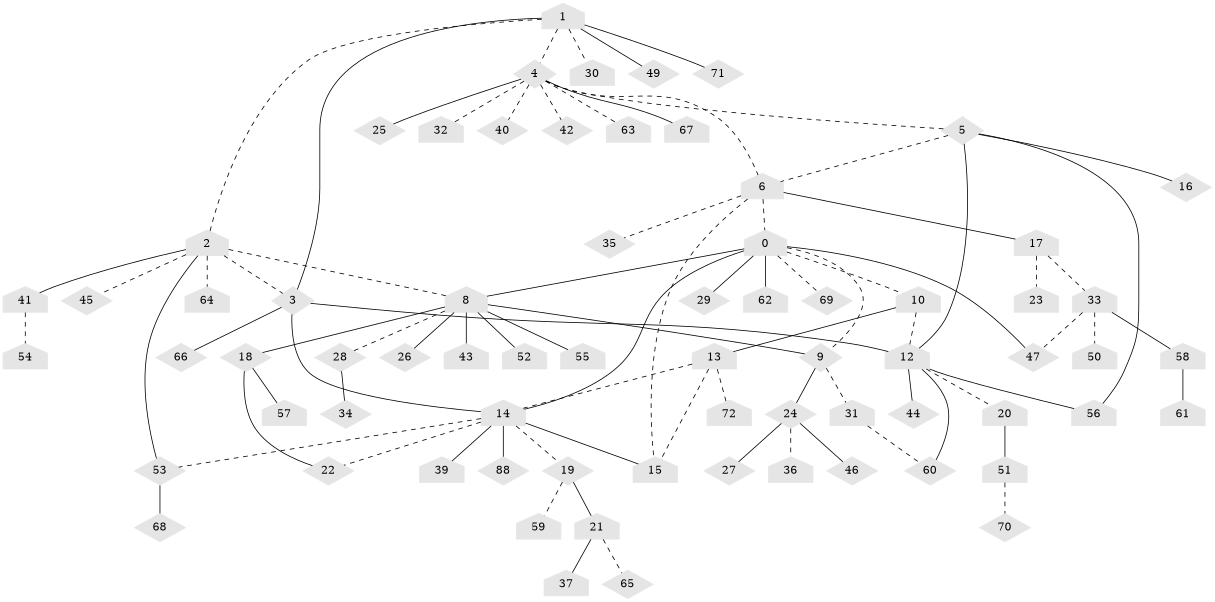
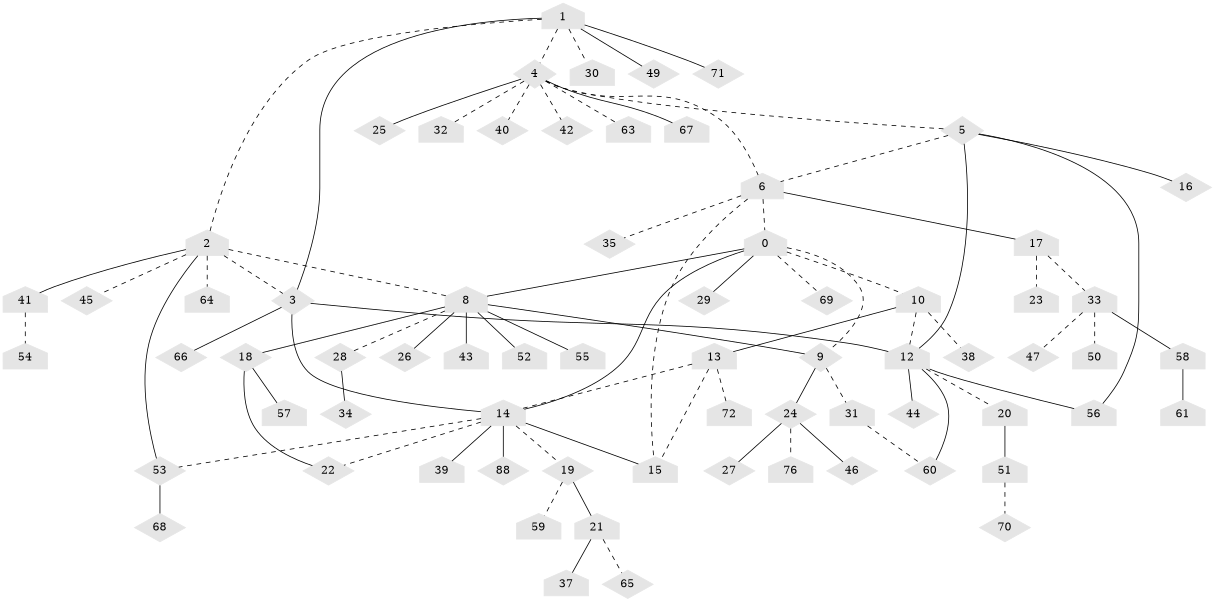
(916, 274) -> none
(766, 301) -> none
none -> (969, 358)
(791, 471) -> (791, 471)
